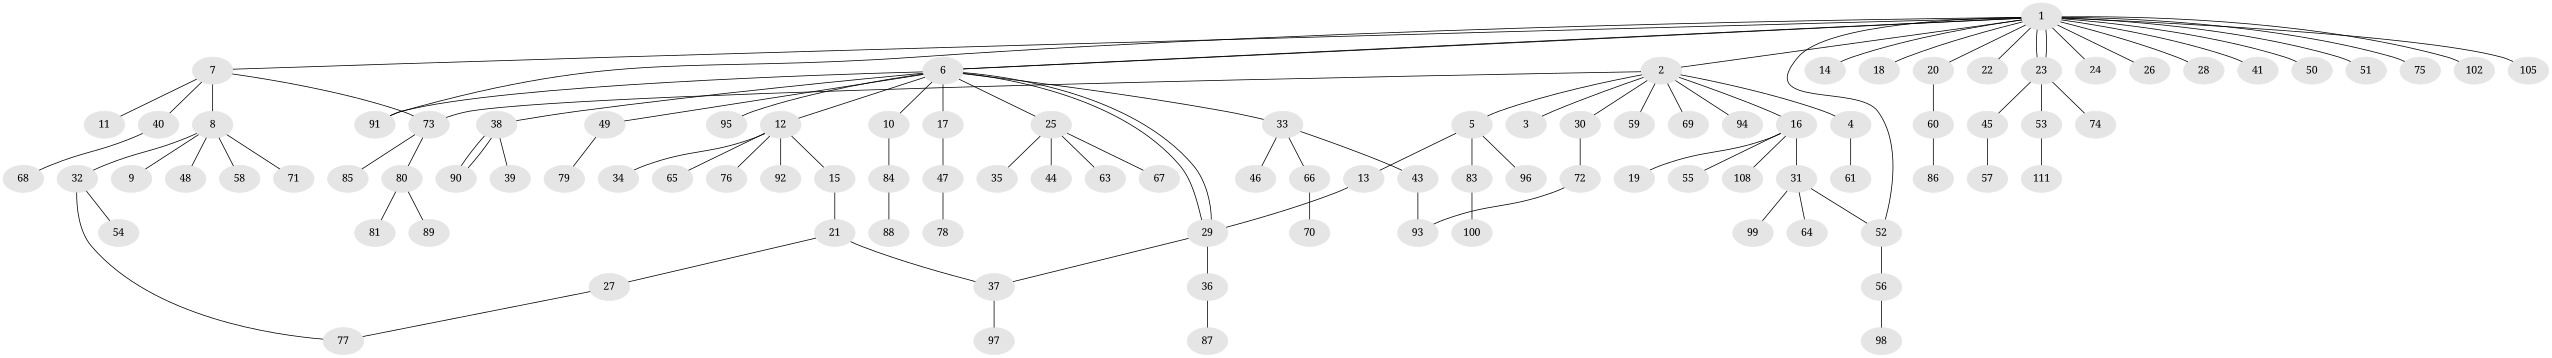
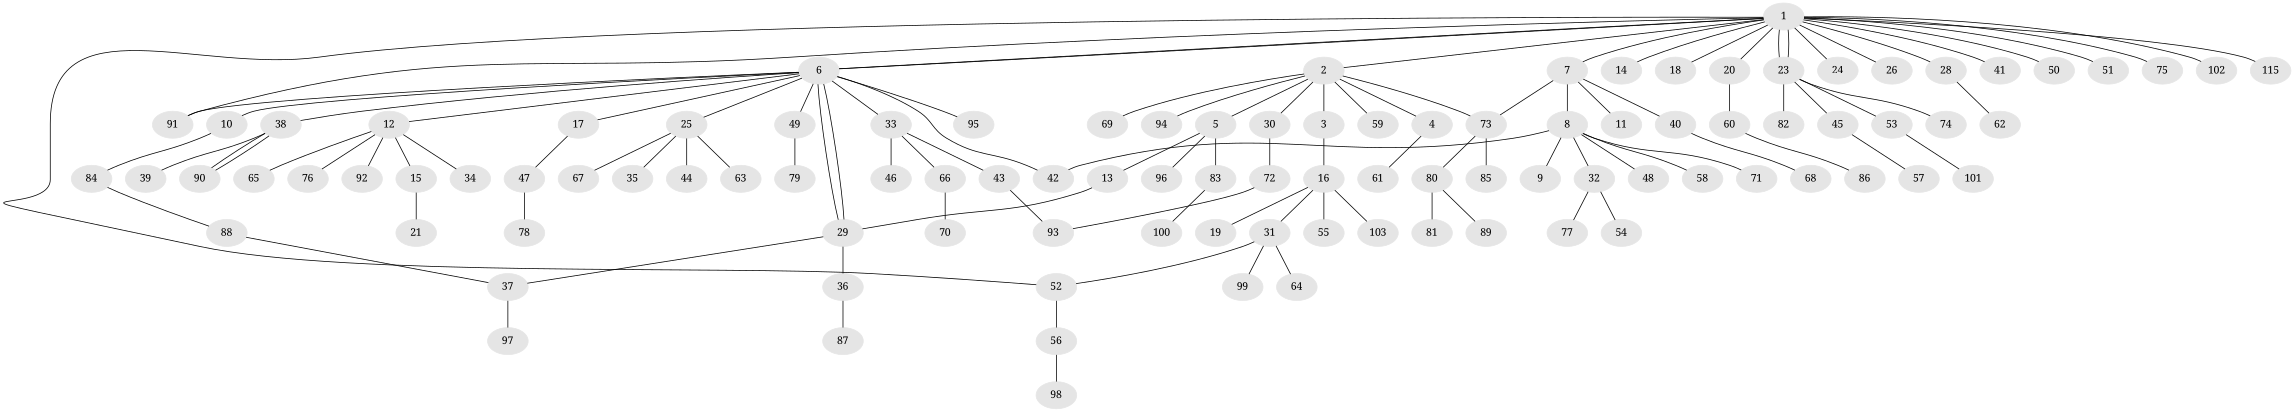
(1987, 71) -> none
(2528, 71) -> (2271, 71)
(1730, 96) -> (1324, 152)
none -> (1784, 125)
none -> (2000, 125)
none -> (1053, 179)
(1742, 179) -> (1378, 233)
(2042, 179) -> (1973, 179)
(912, 264) -> (361, 259)
(609, 287) -> none
